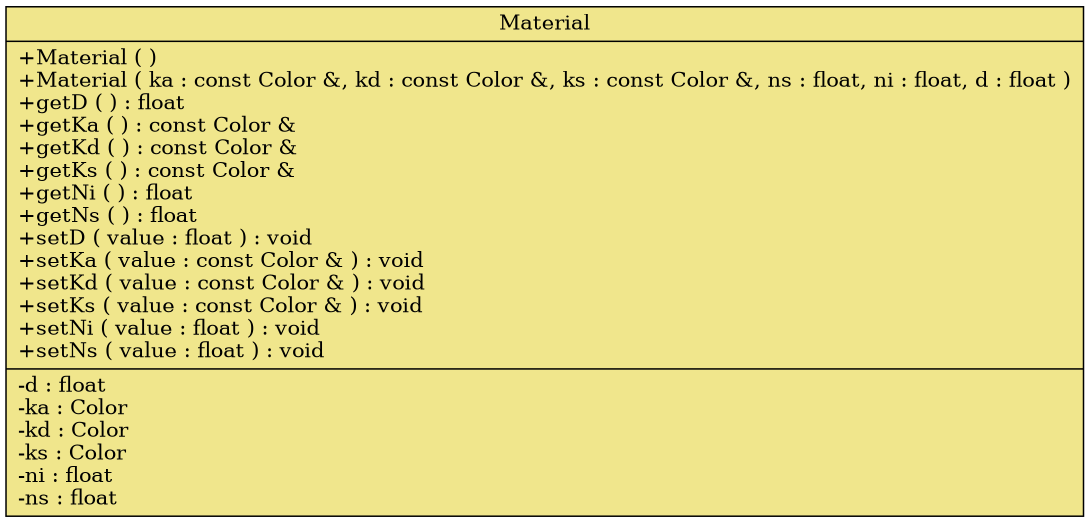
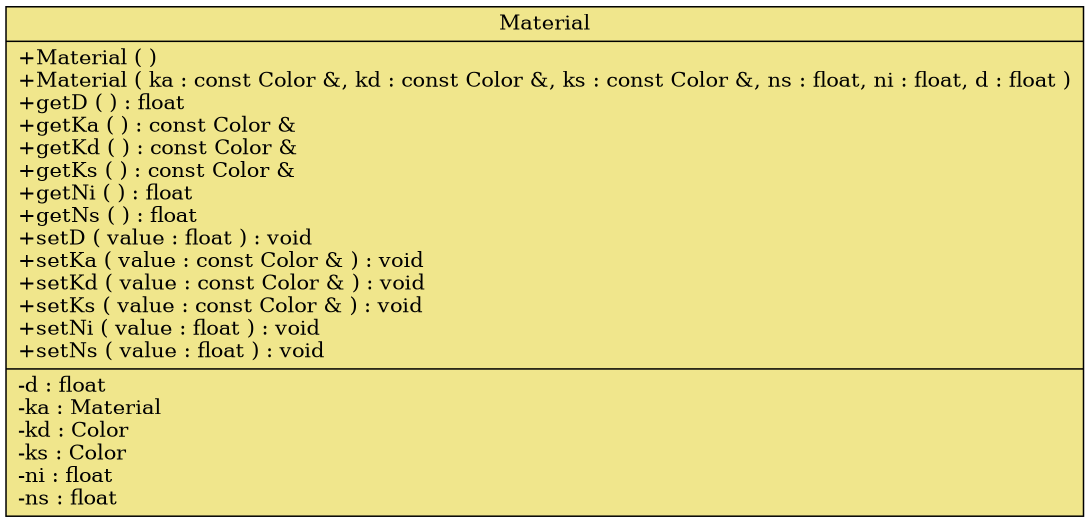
(73, 408) -> (90, 408)
